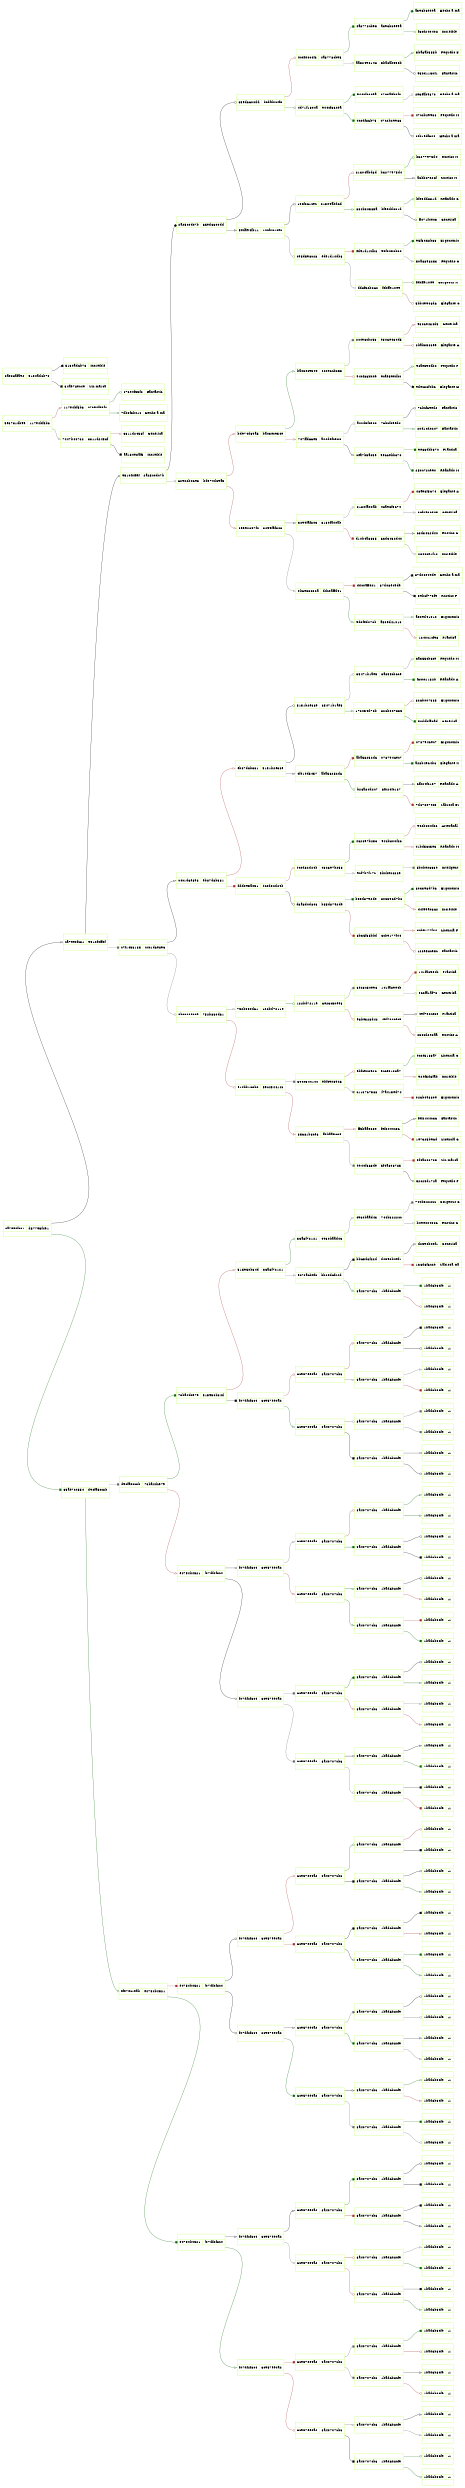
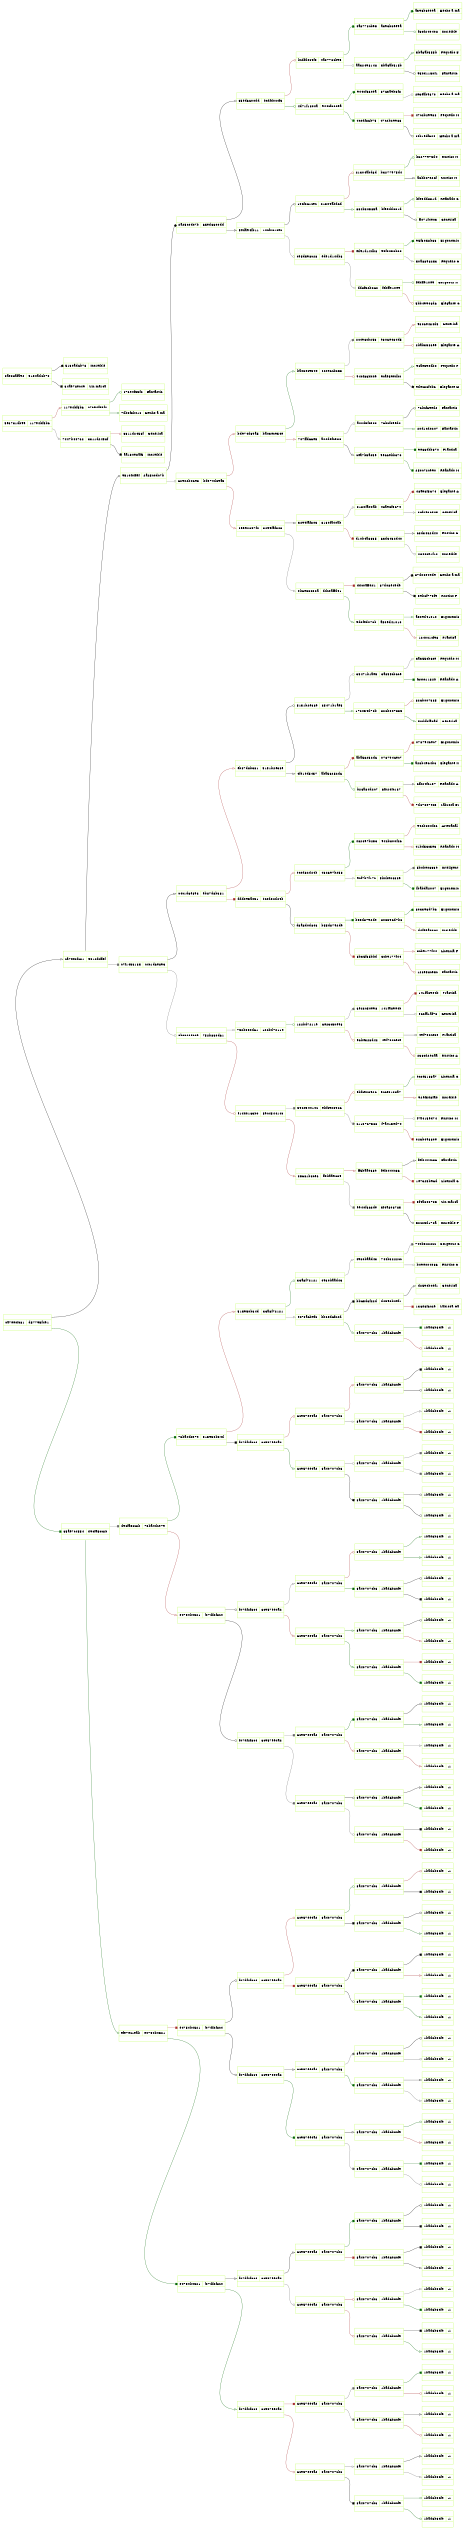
(392, 63) -> (392, 65)
(409, 718) -> (409, 718)
none -> (438, 889)
none -> (438, 1119)
(450, 1181) -> (450, 1223)
